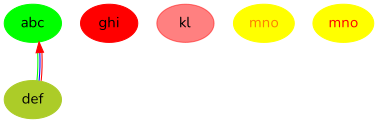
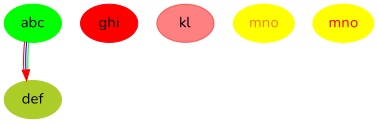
(40, 67) -> (26, 56)
